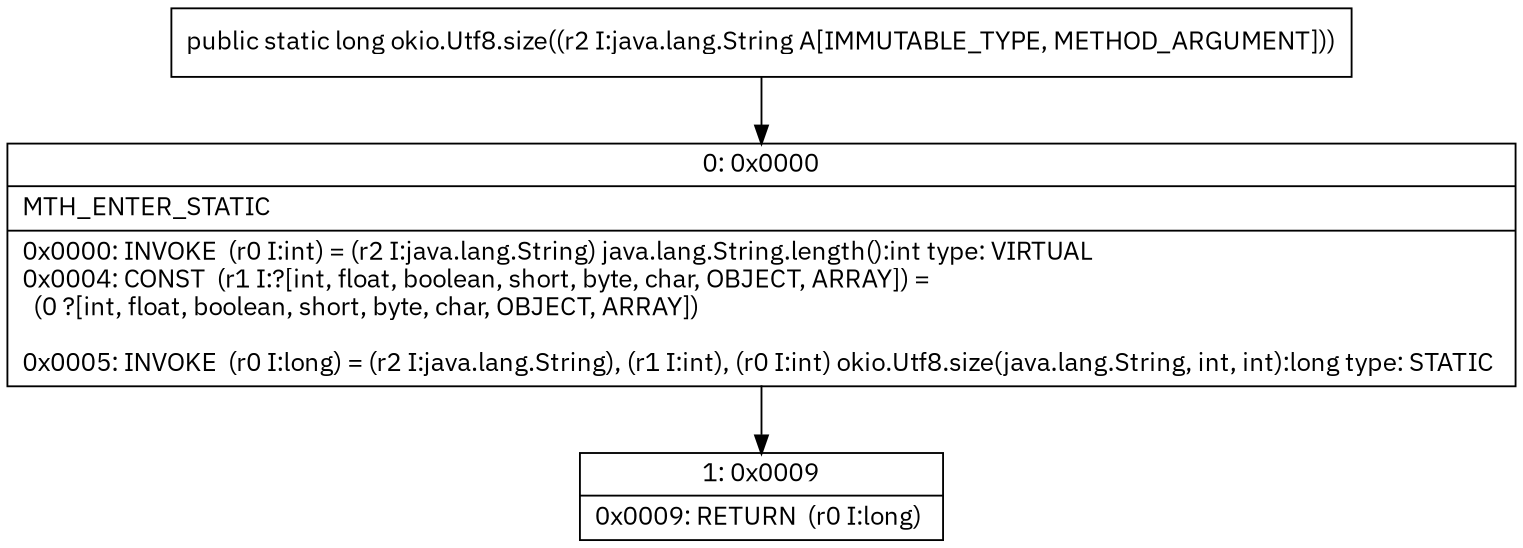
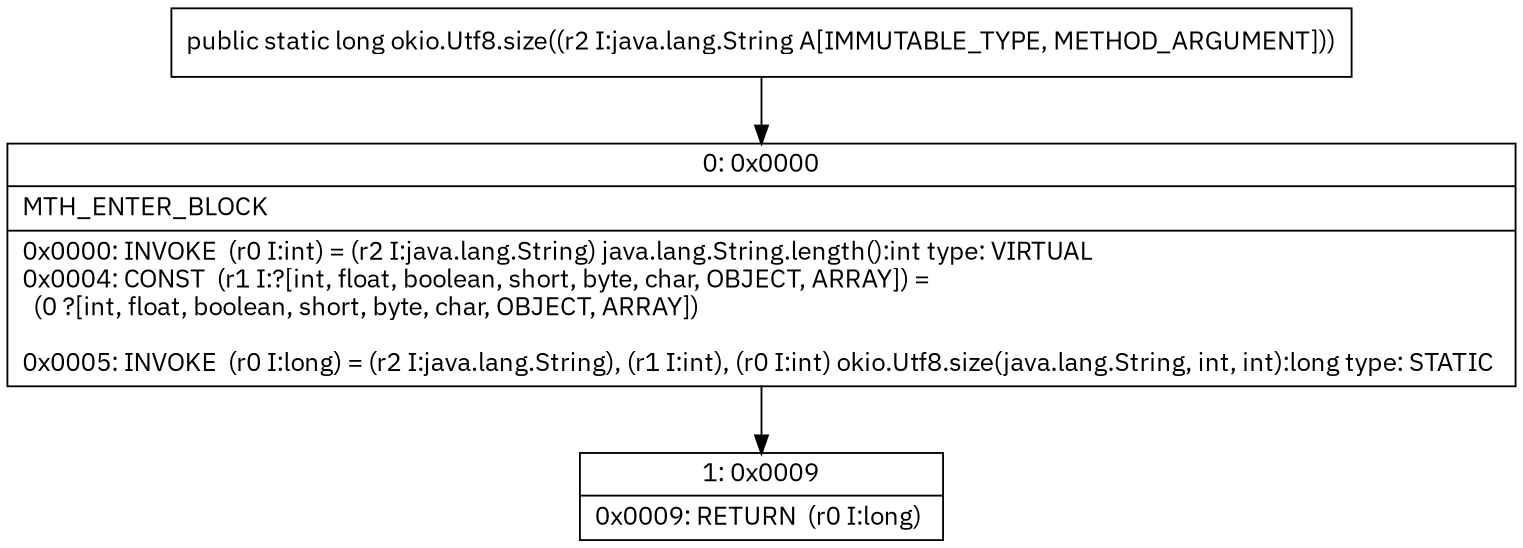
(147, 208) -> (145, 208)
